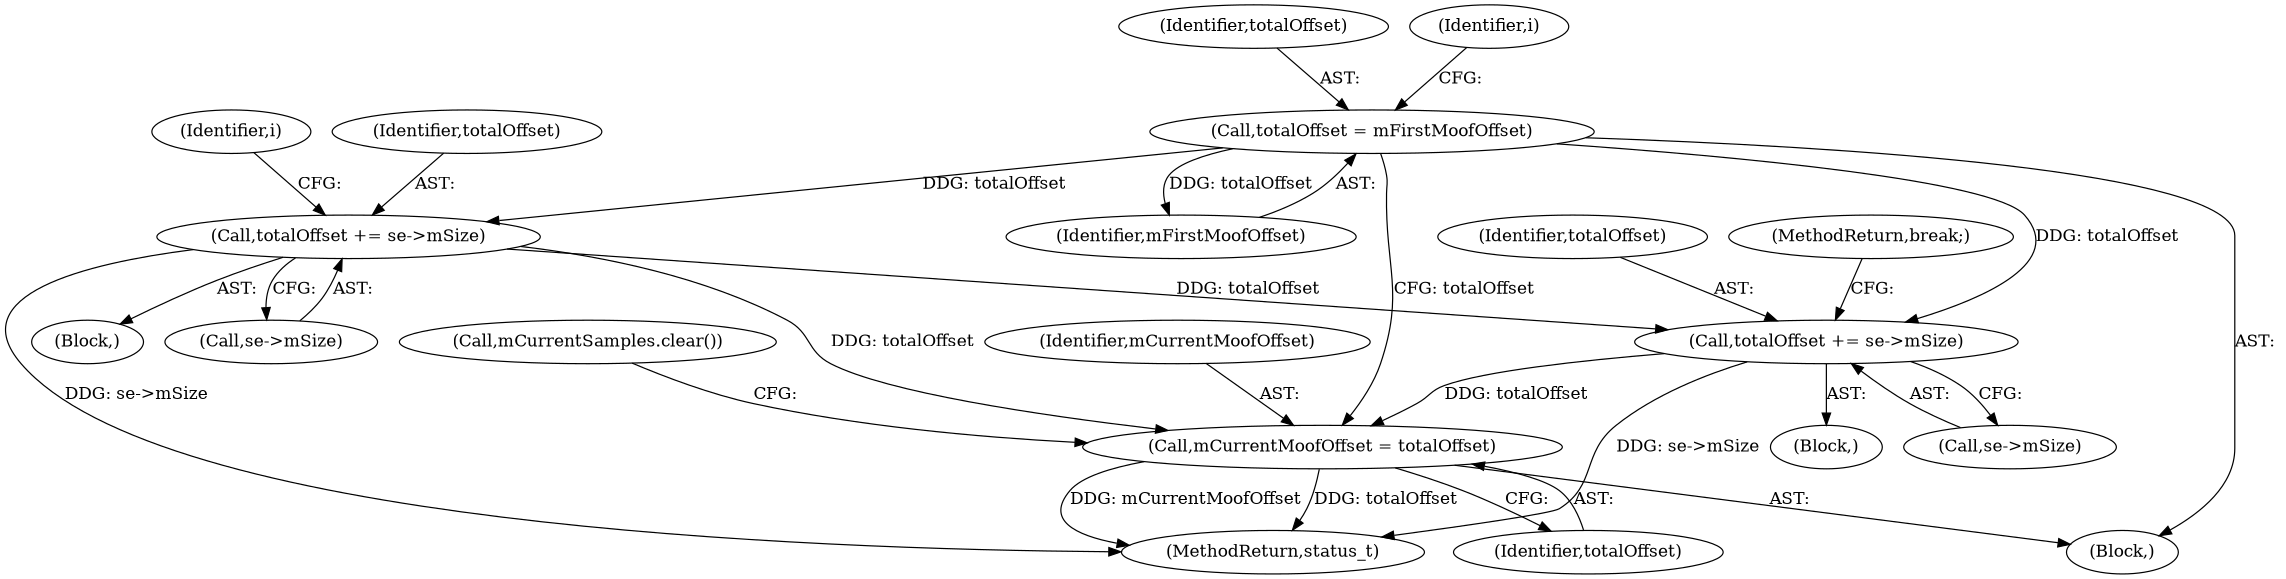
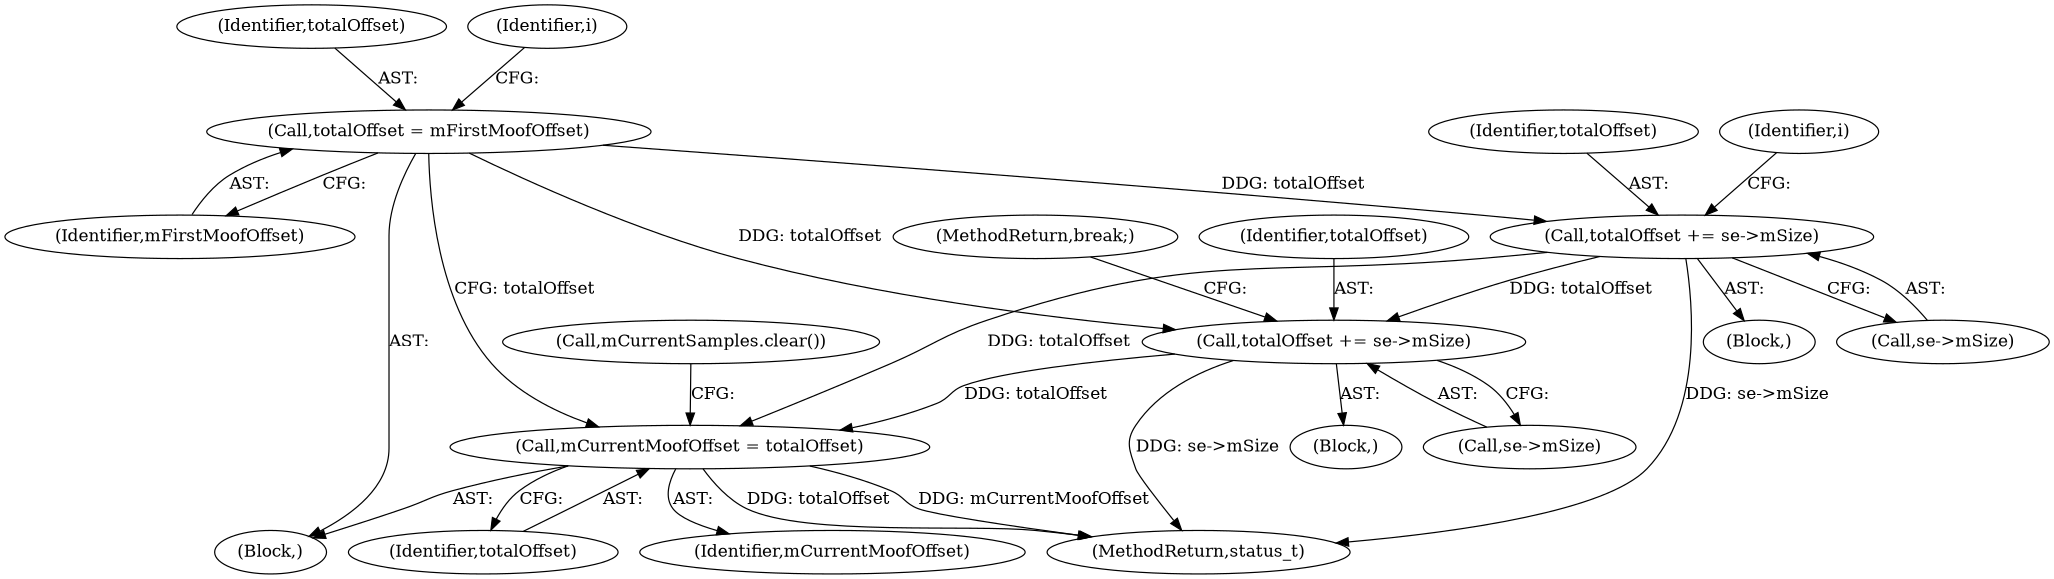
(1241, 184) -> (347, 184)
(1245, 391) -> (676, 512)
